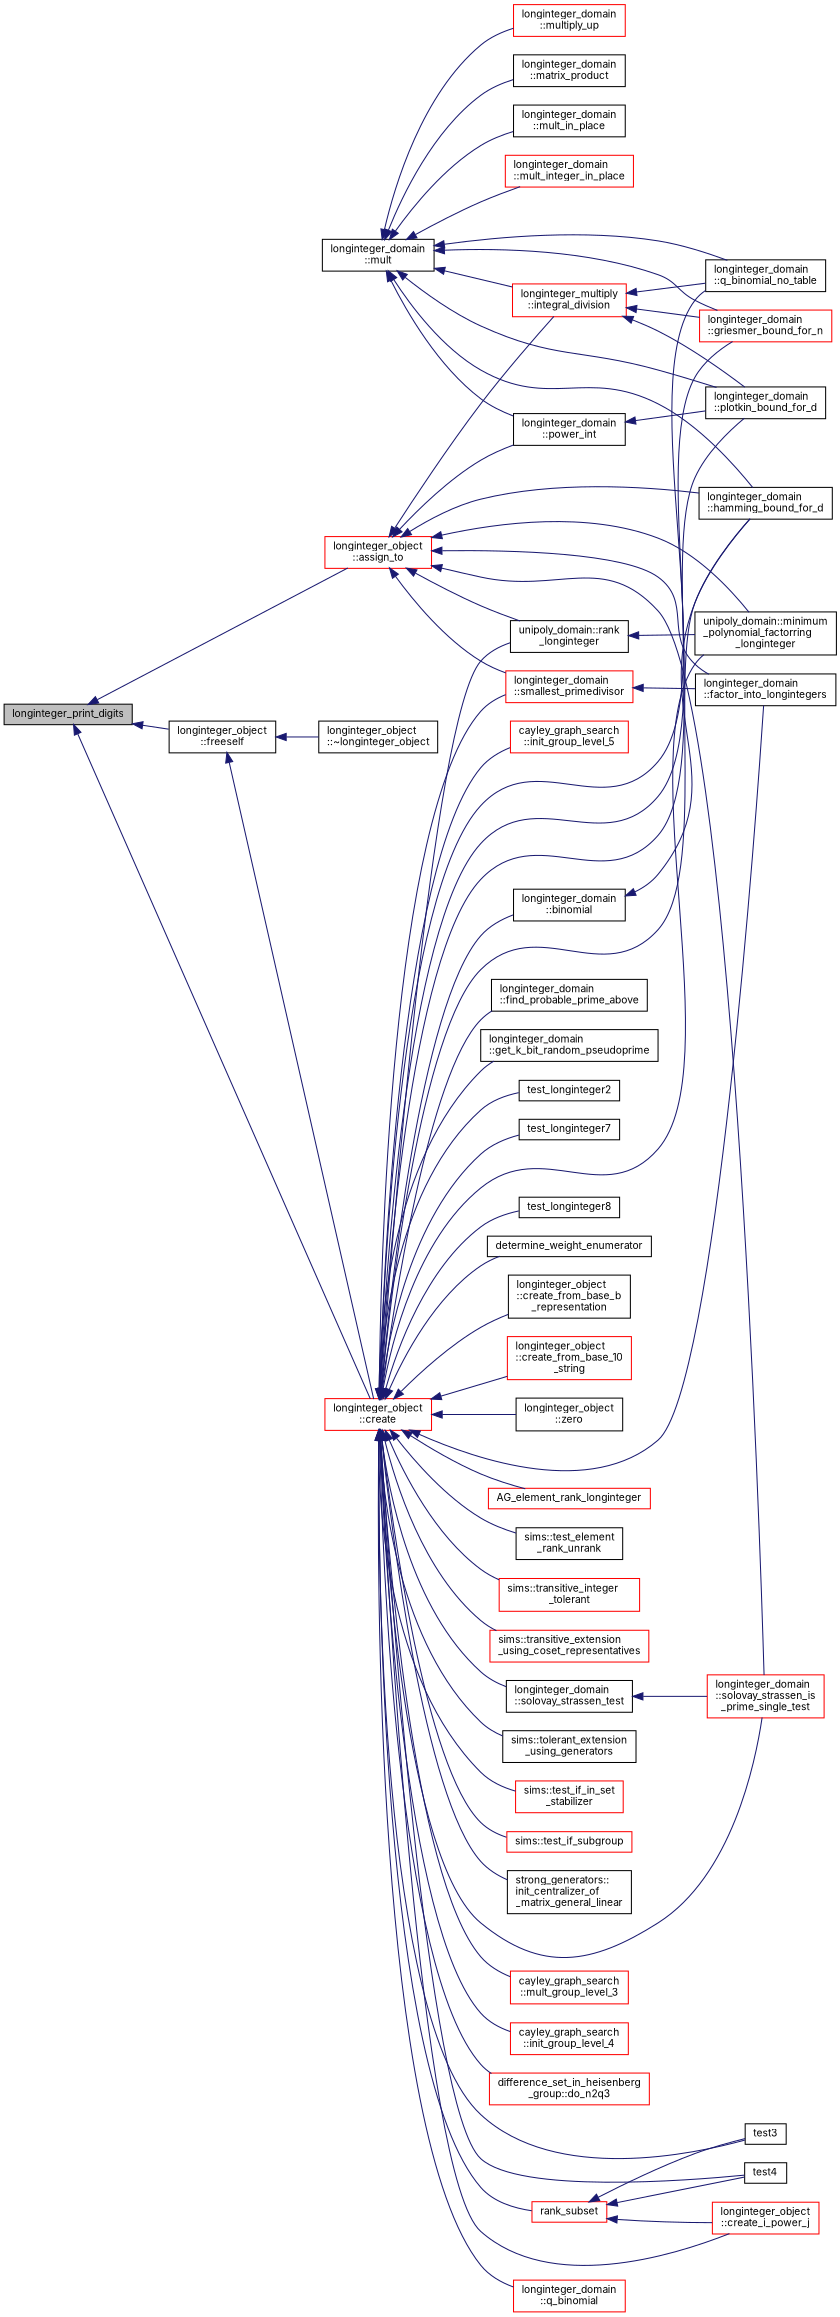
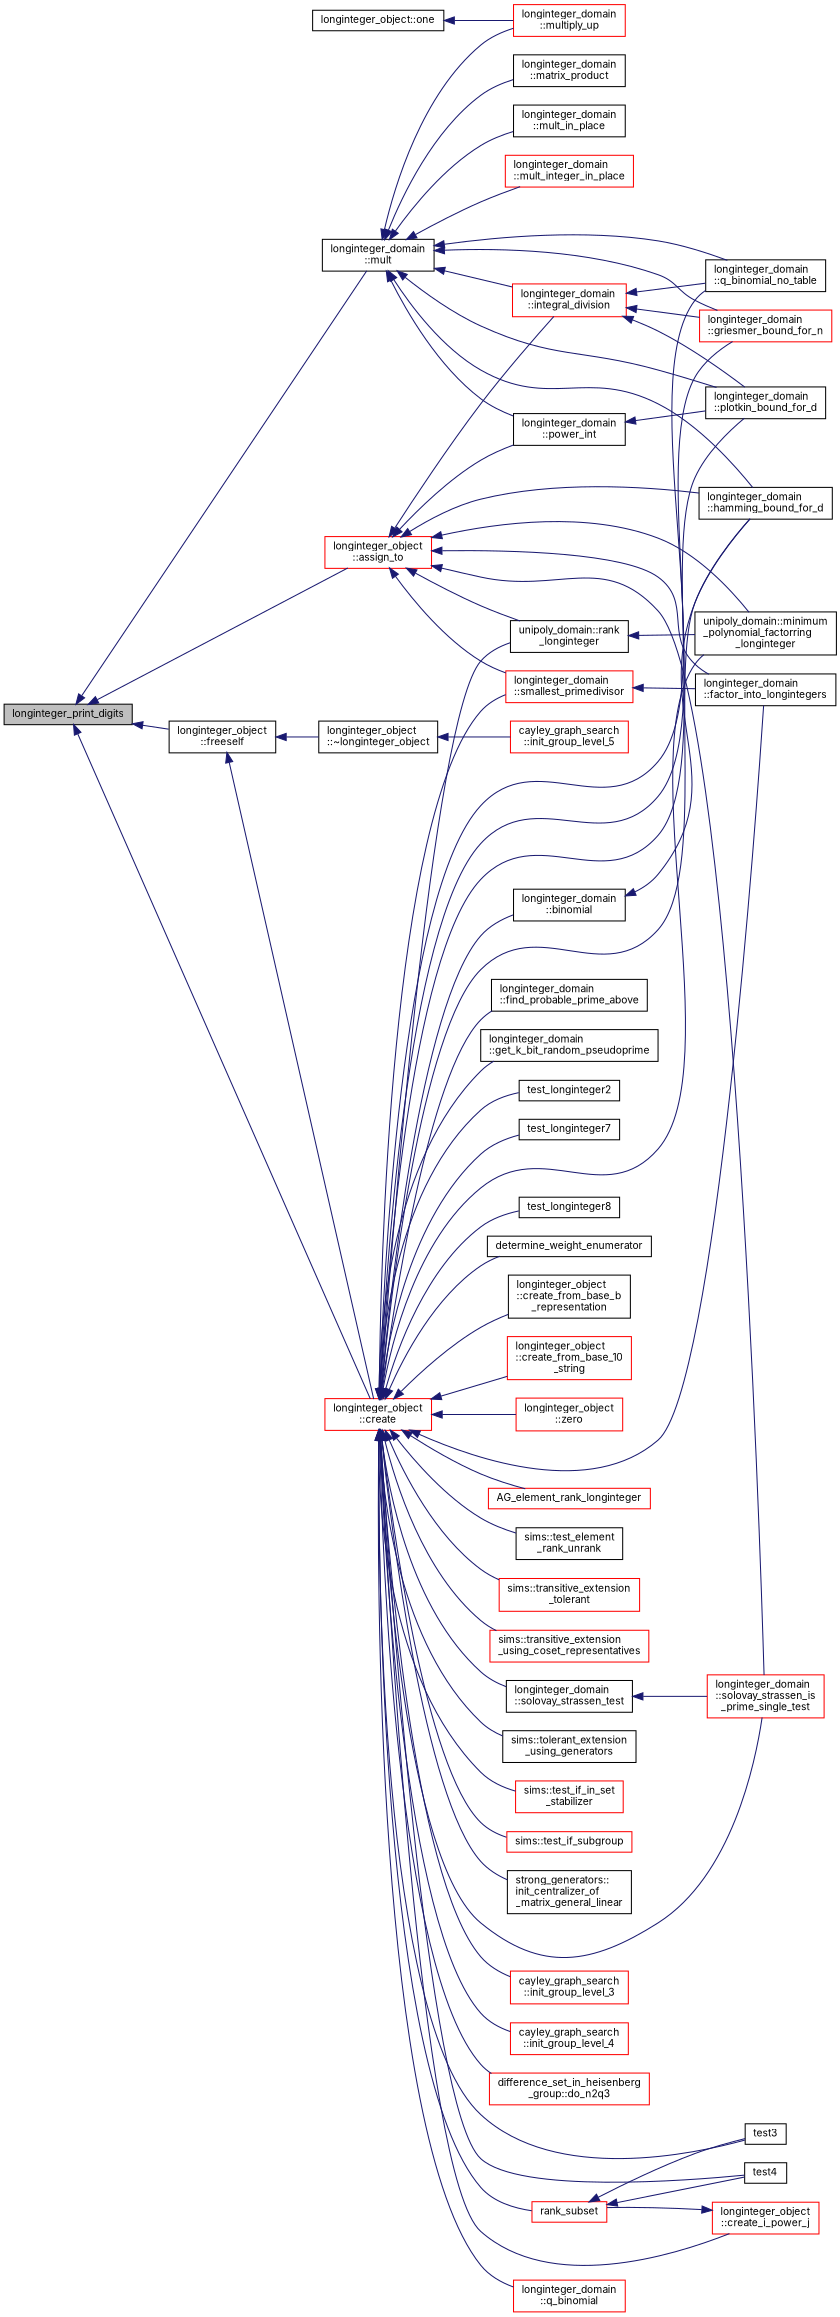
none -> (378, 20)
(569, 300) -> (569, 300)
none -> (224, 483)
(404, 1054) -> (479, 737)
(569, 1414) -> (569, 1414)
(569, 1595) -> (569, 1595)
(569, 1987) -> (569, 1987)
(665, 2222) -> (654, 2208)
